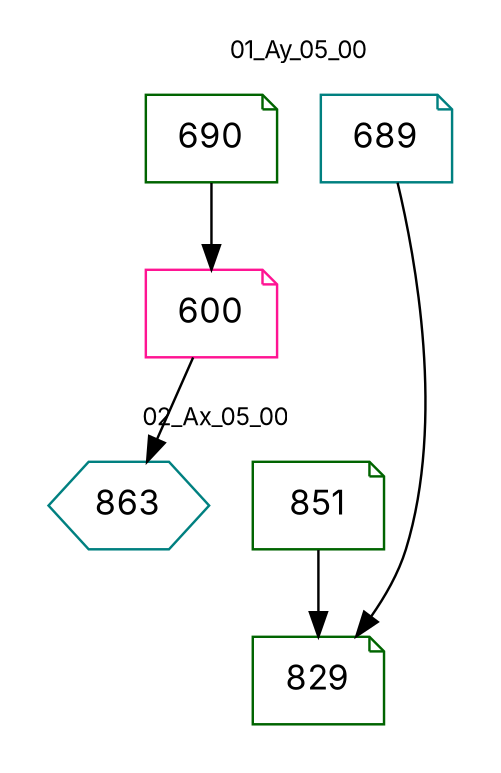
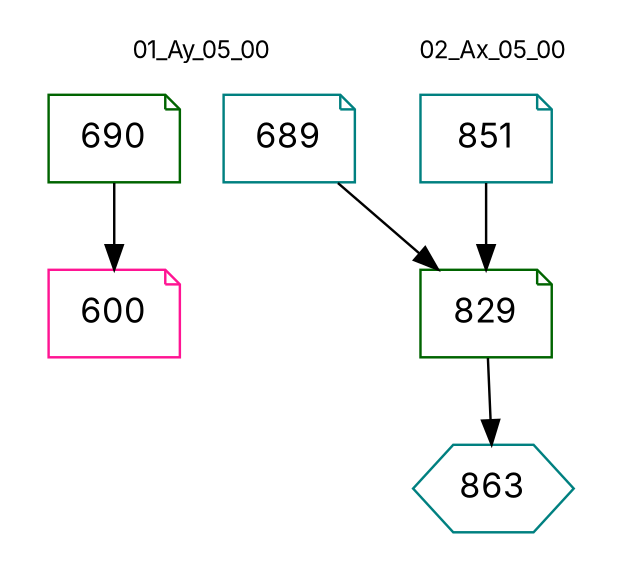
(169, 413) -> (489, 389)
(318, 506) -> (486, 139)
